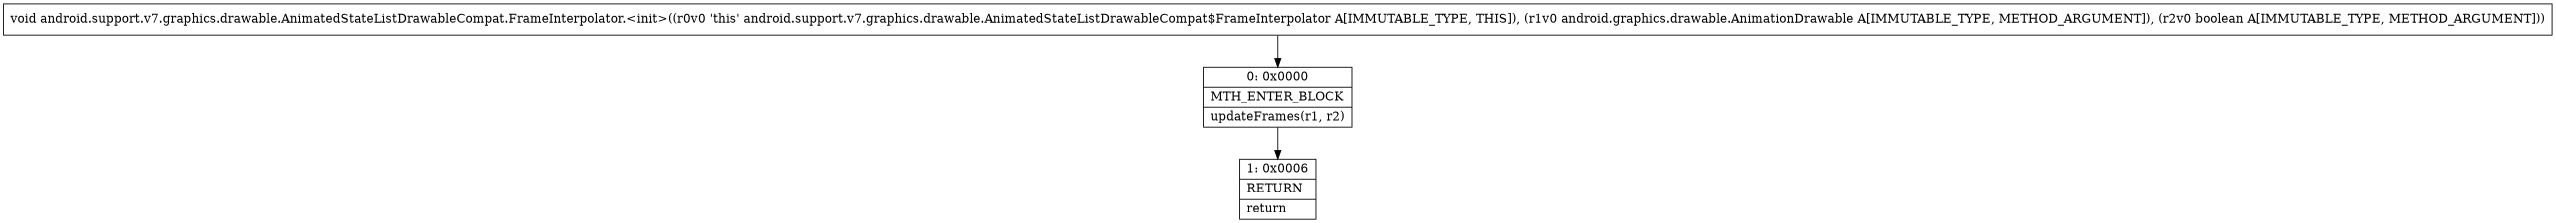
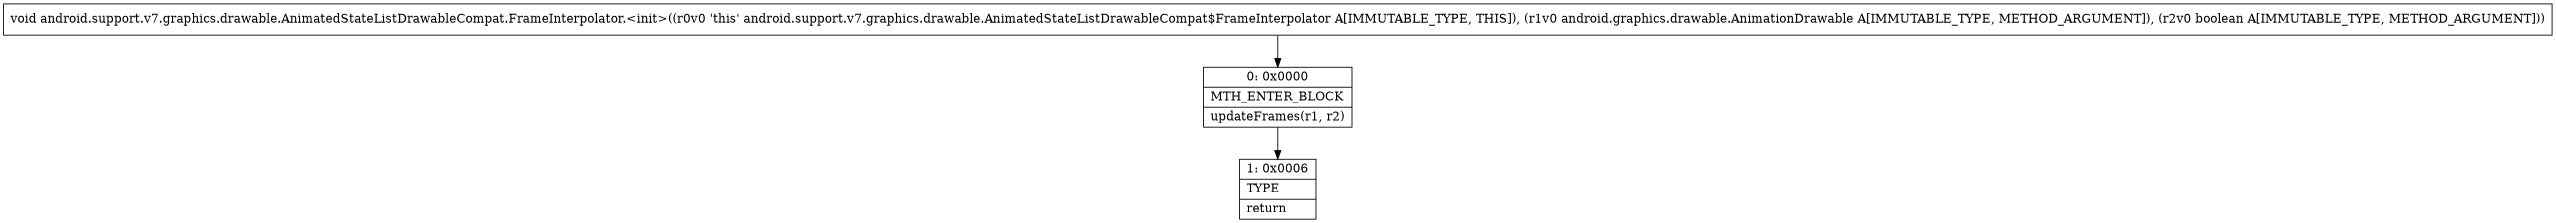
(1275, 189) -> (1263, 189)
